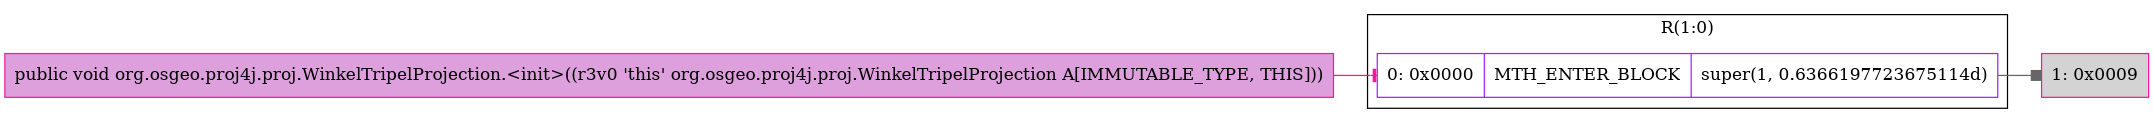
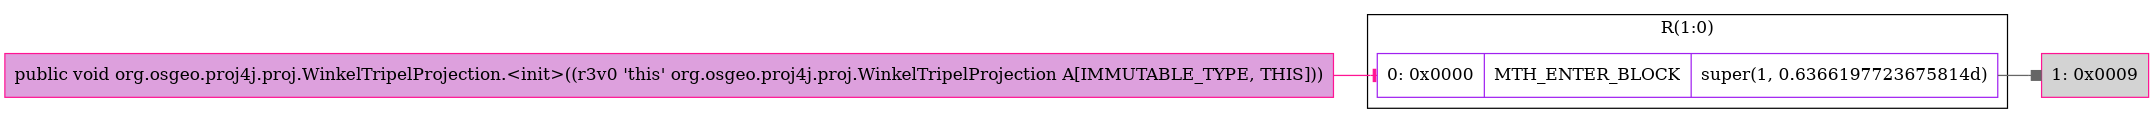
(1844, 75) -> (1844, 75)
